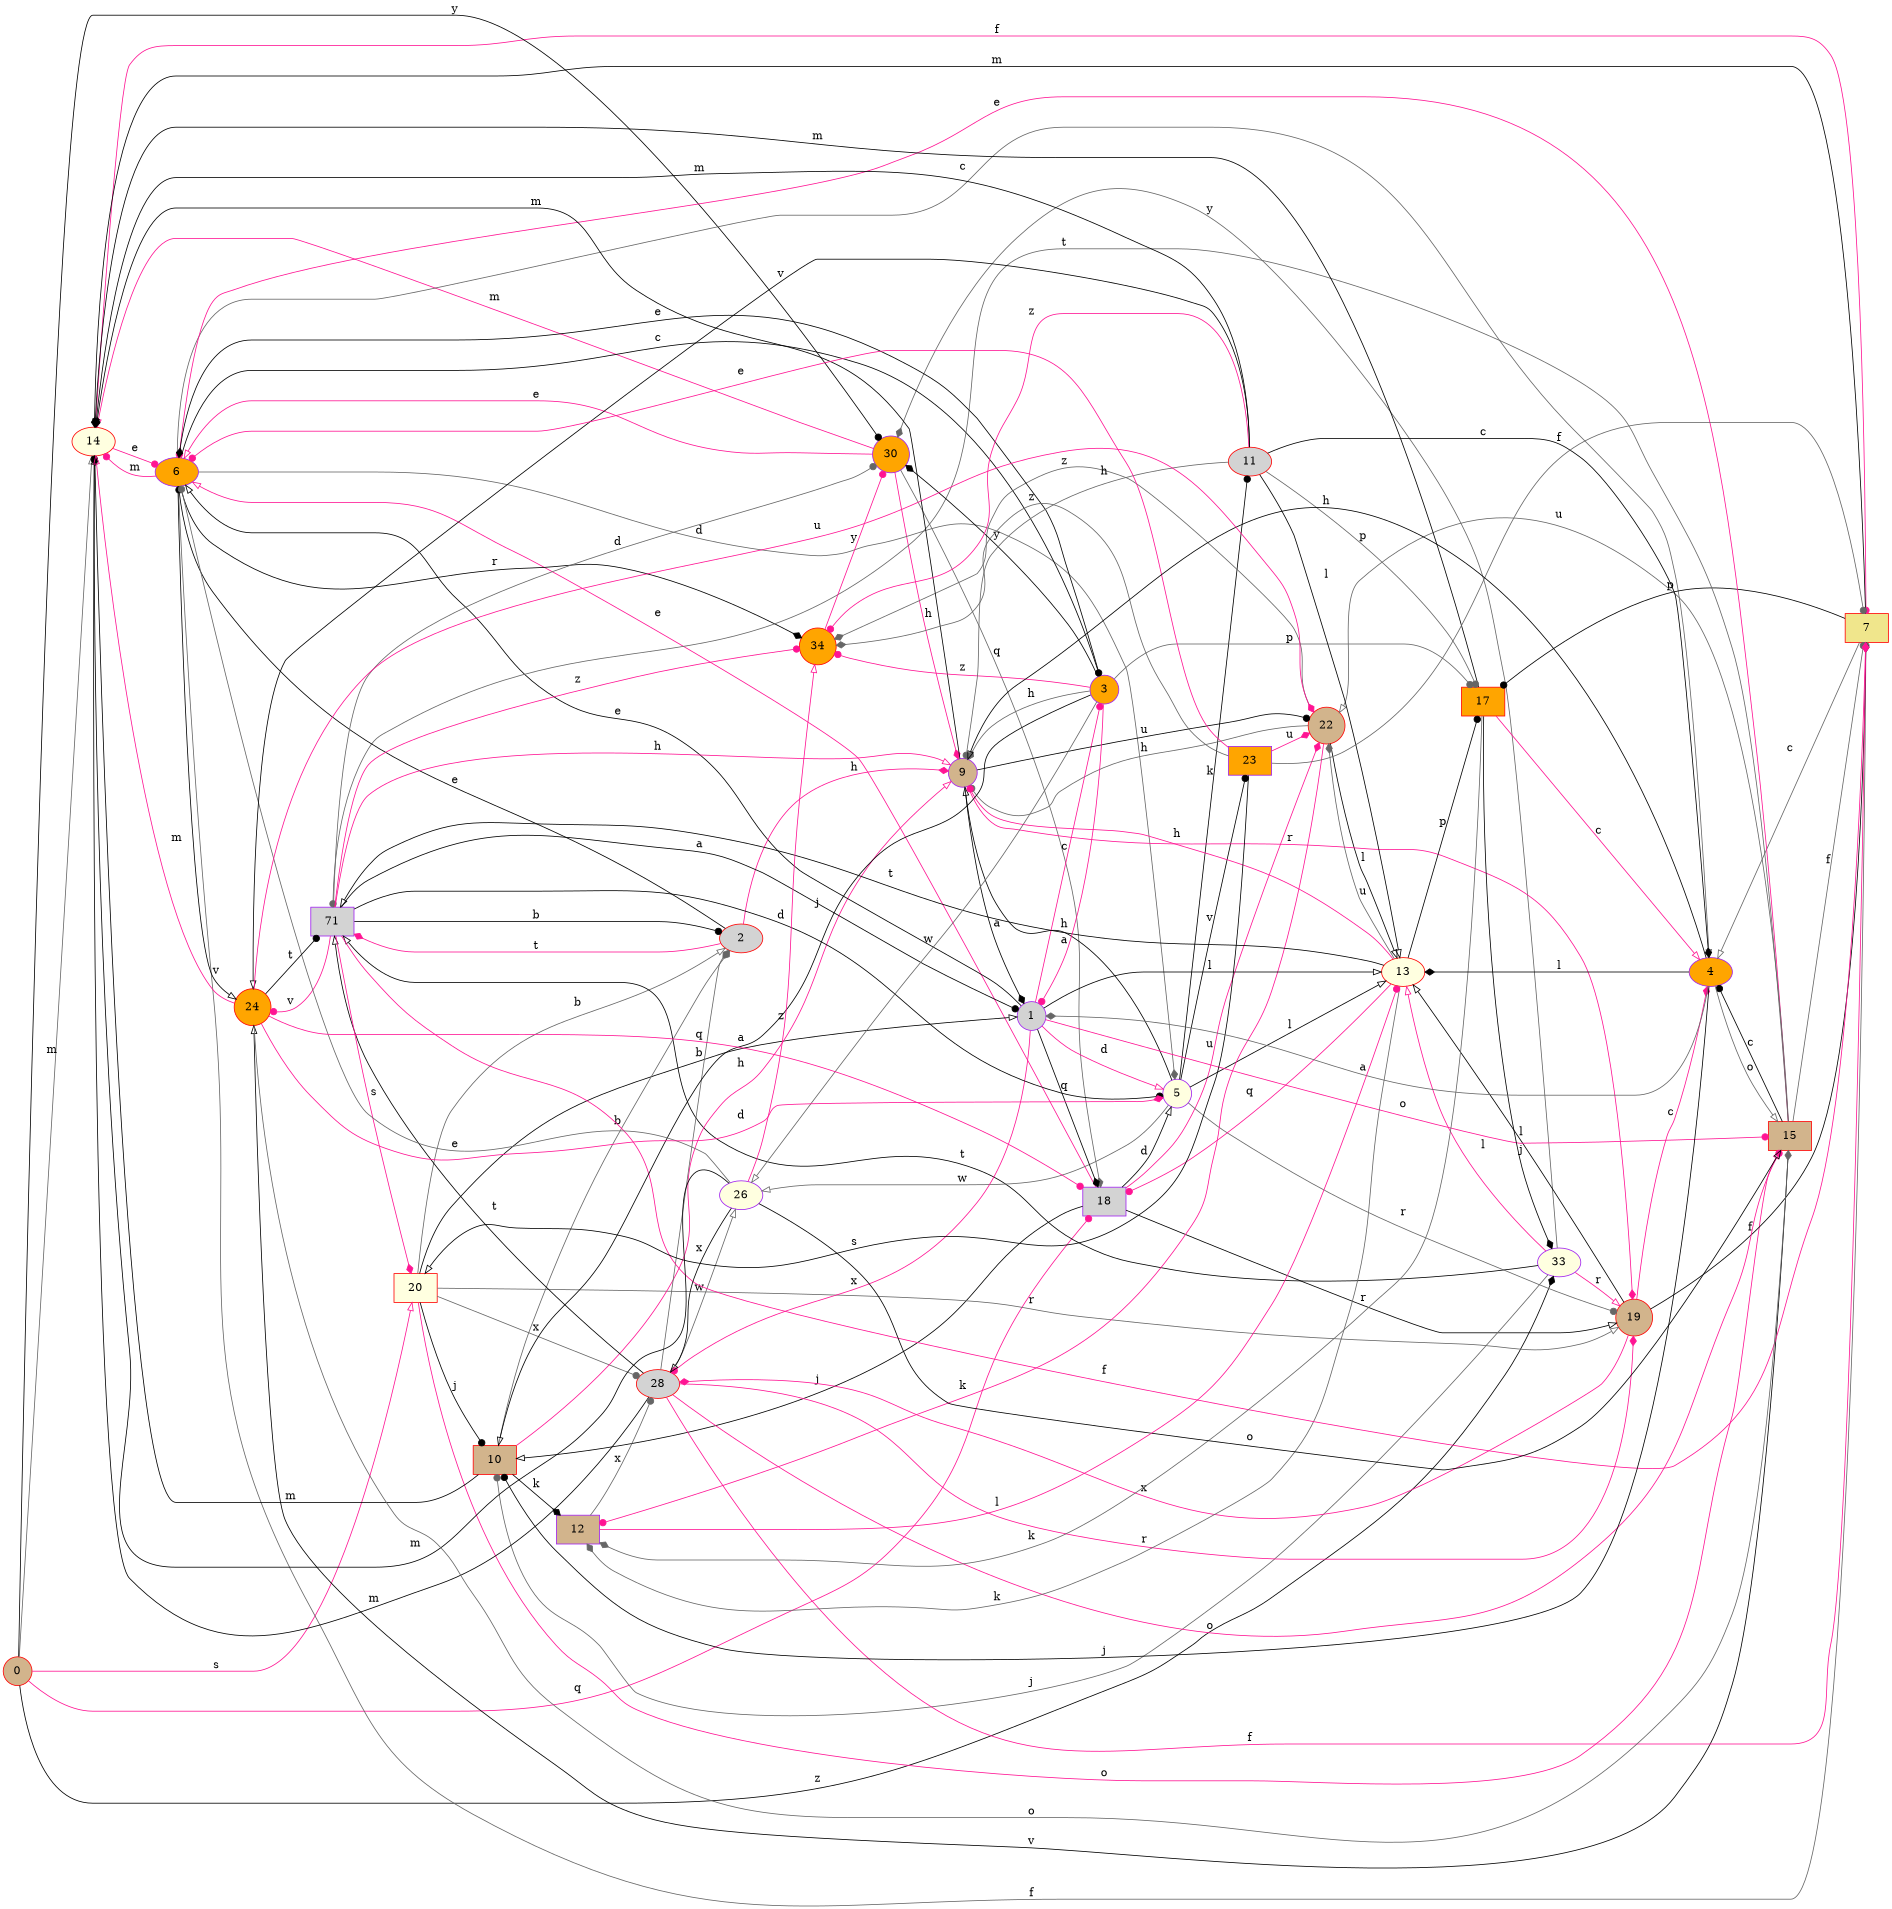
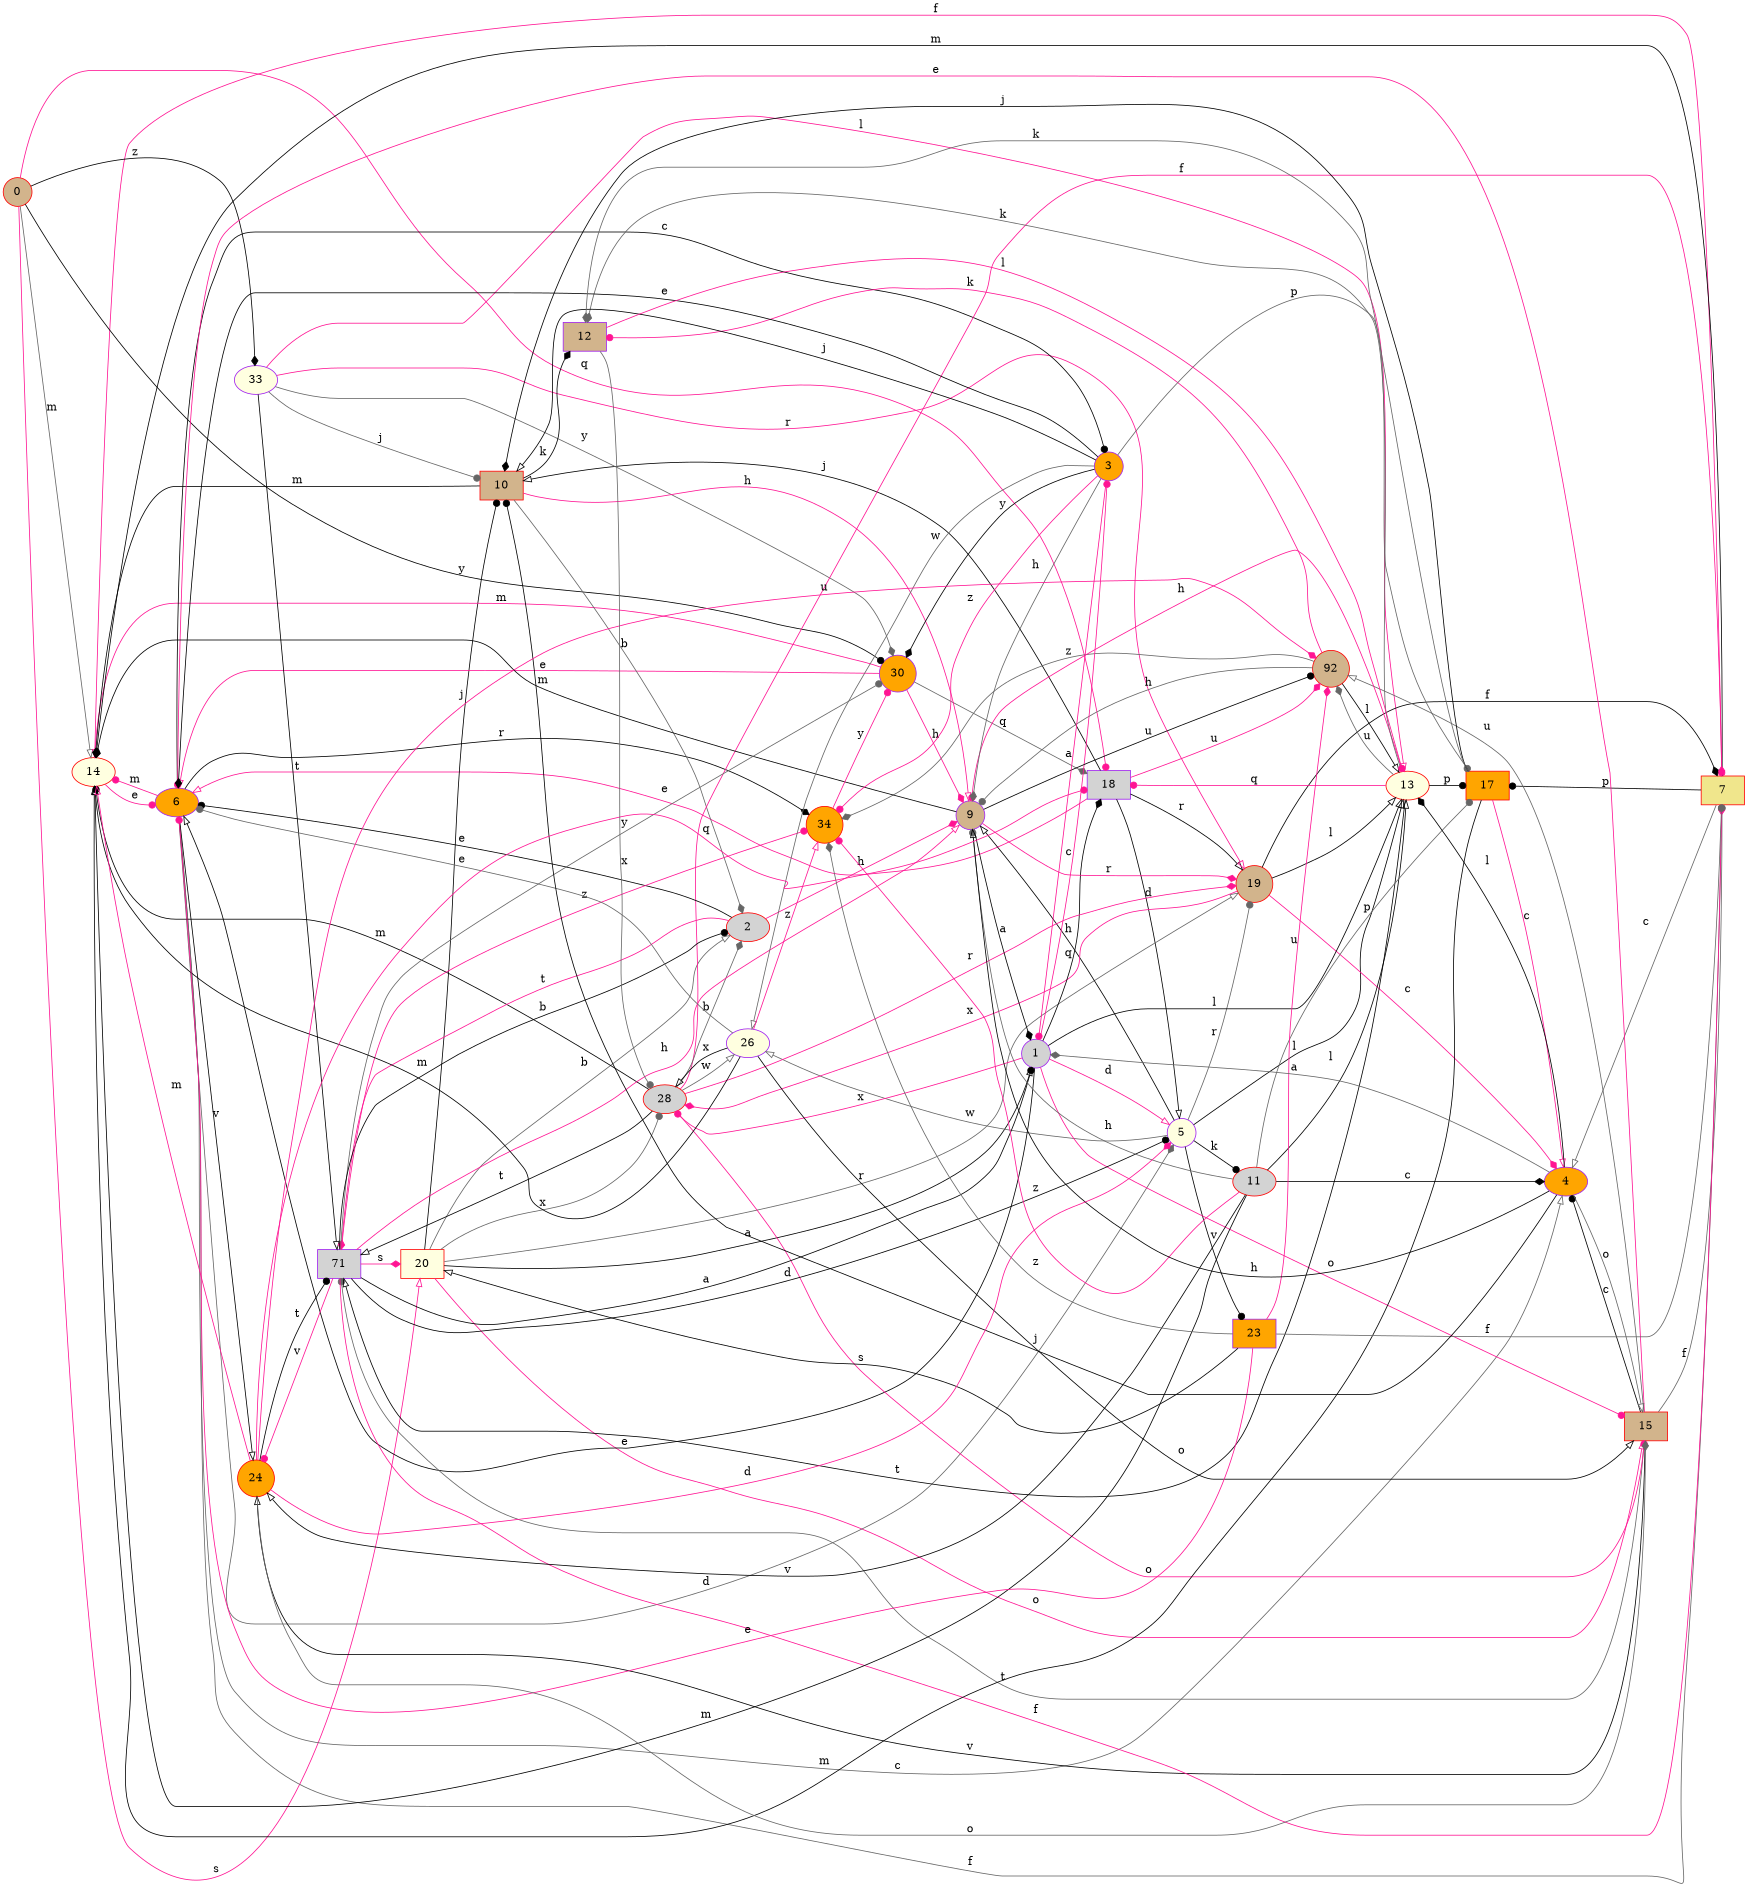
(618, 542) -> (625, 823)
(1327, 726) -> (1331, 669)
(1494, 981) -> (1133, 104)
